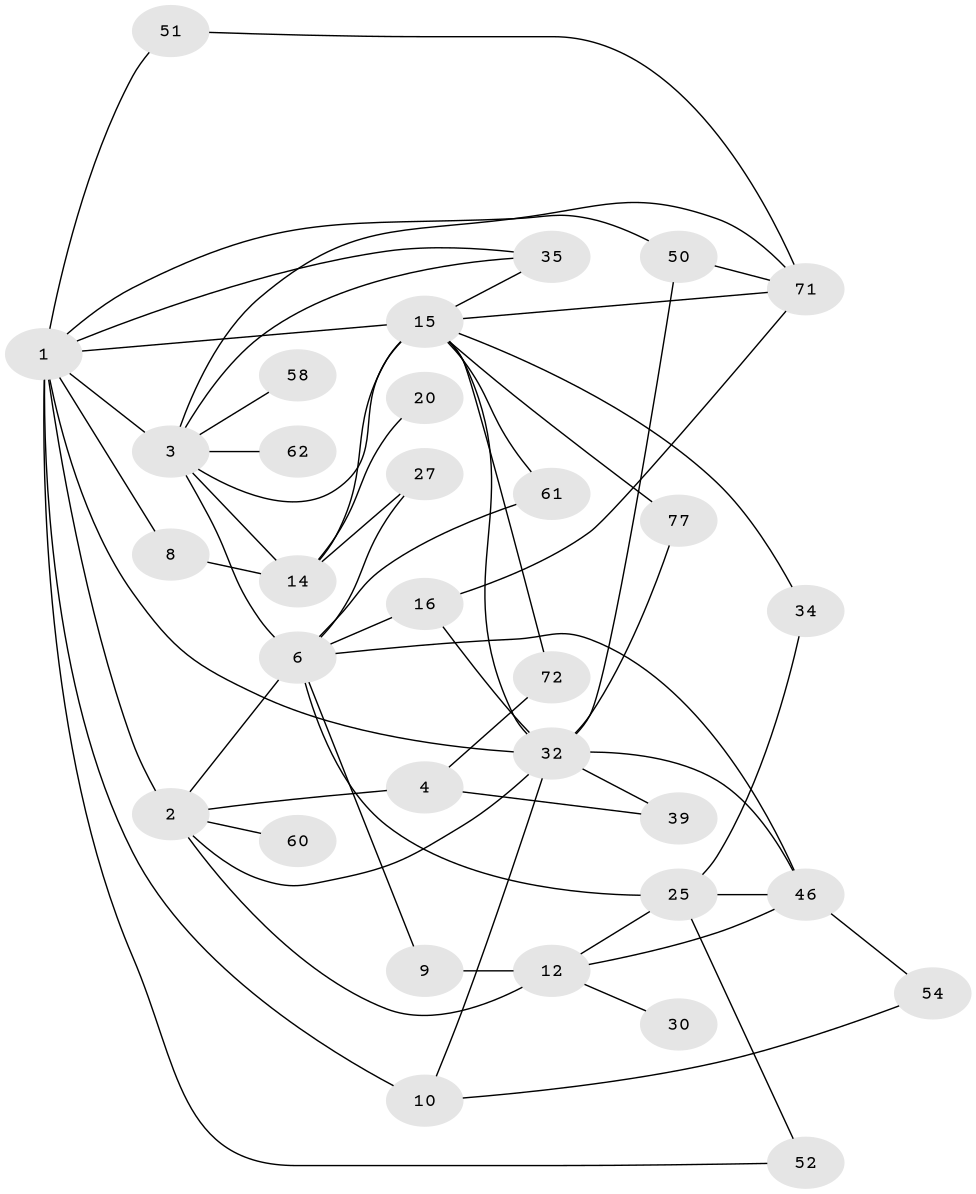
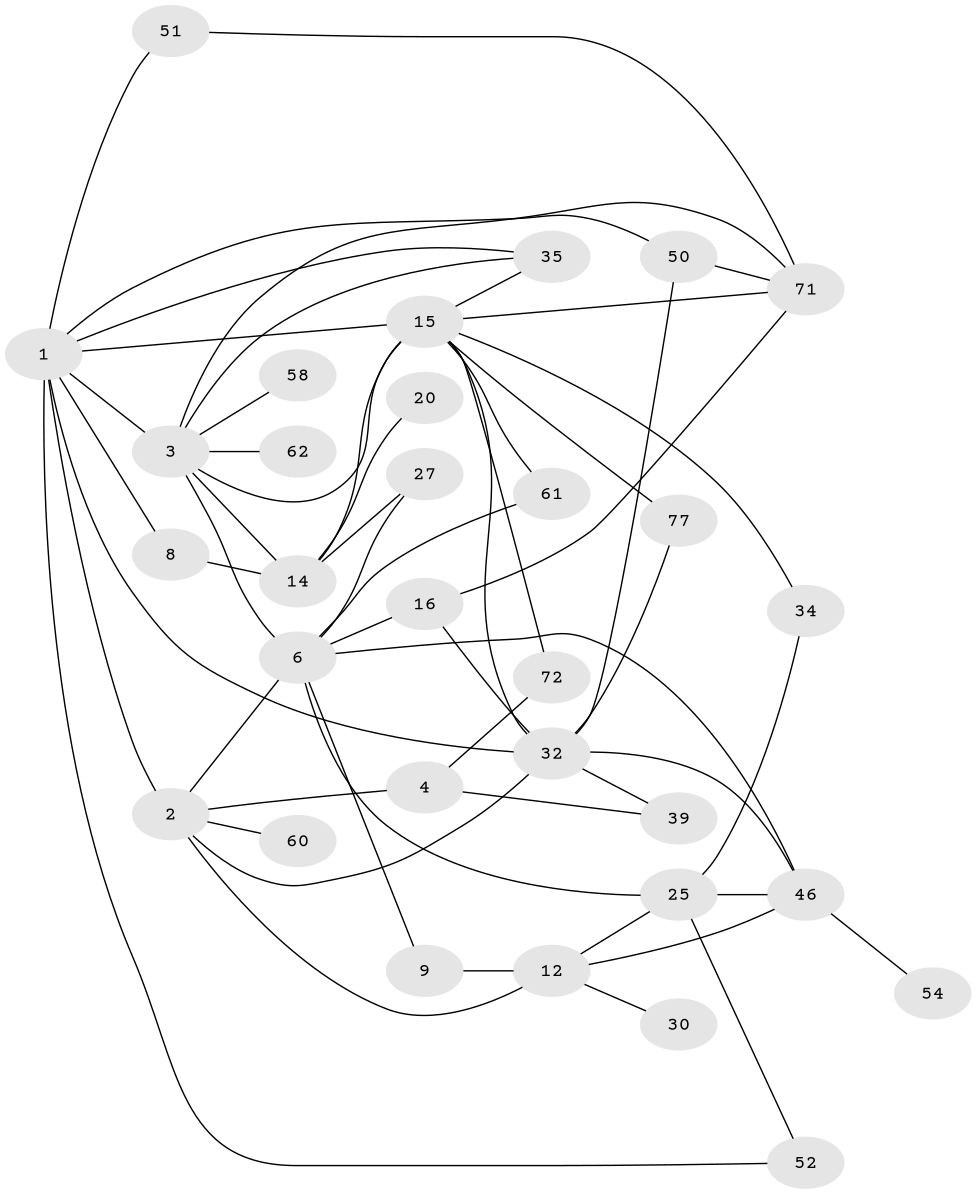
(425, 1101) -> none
